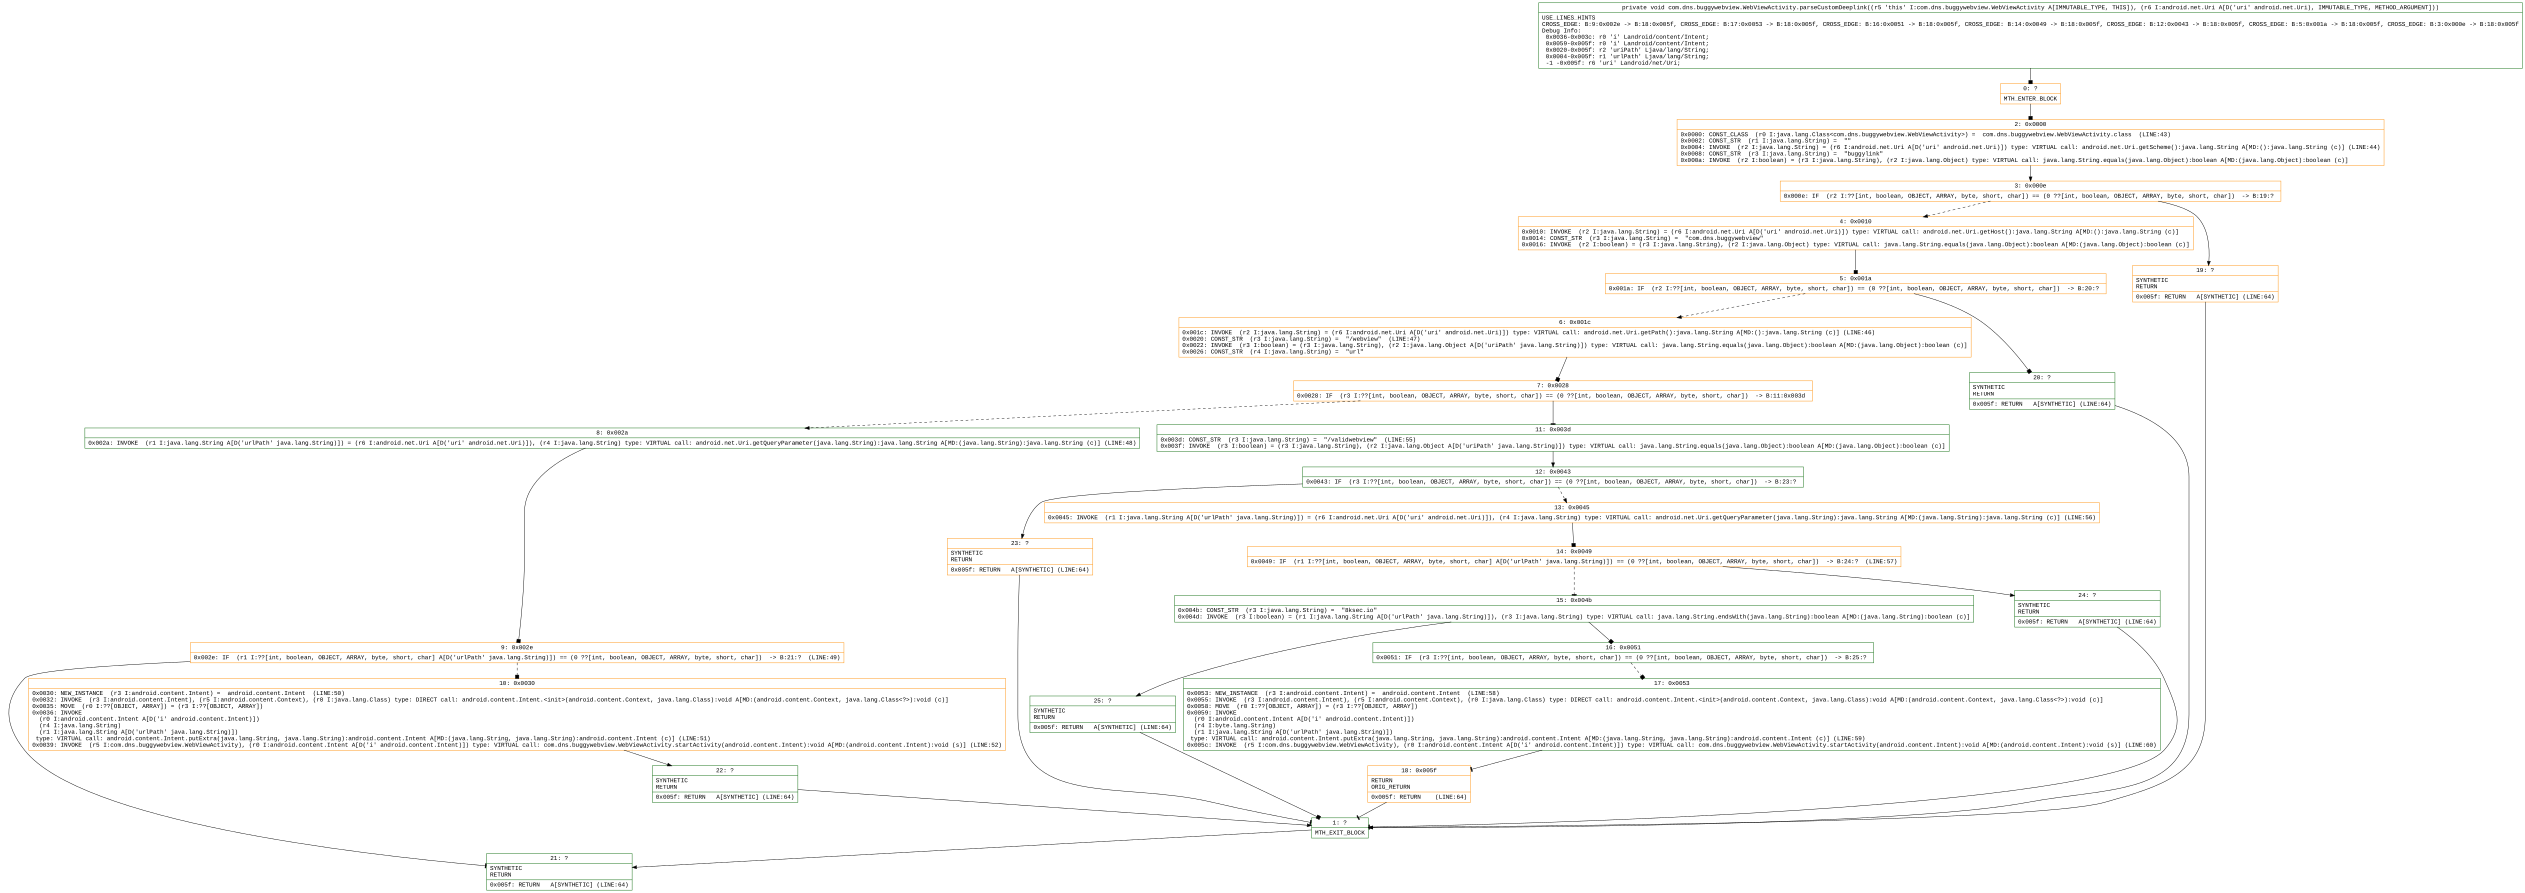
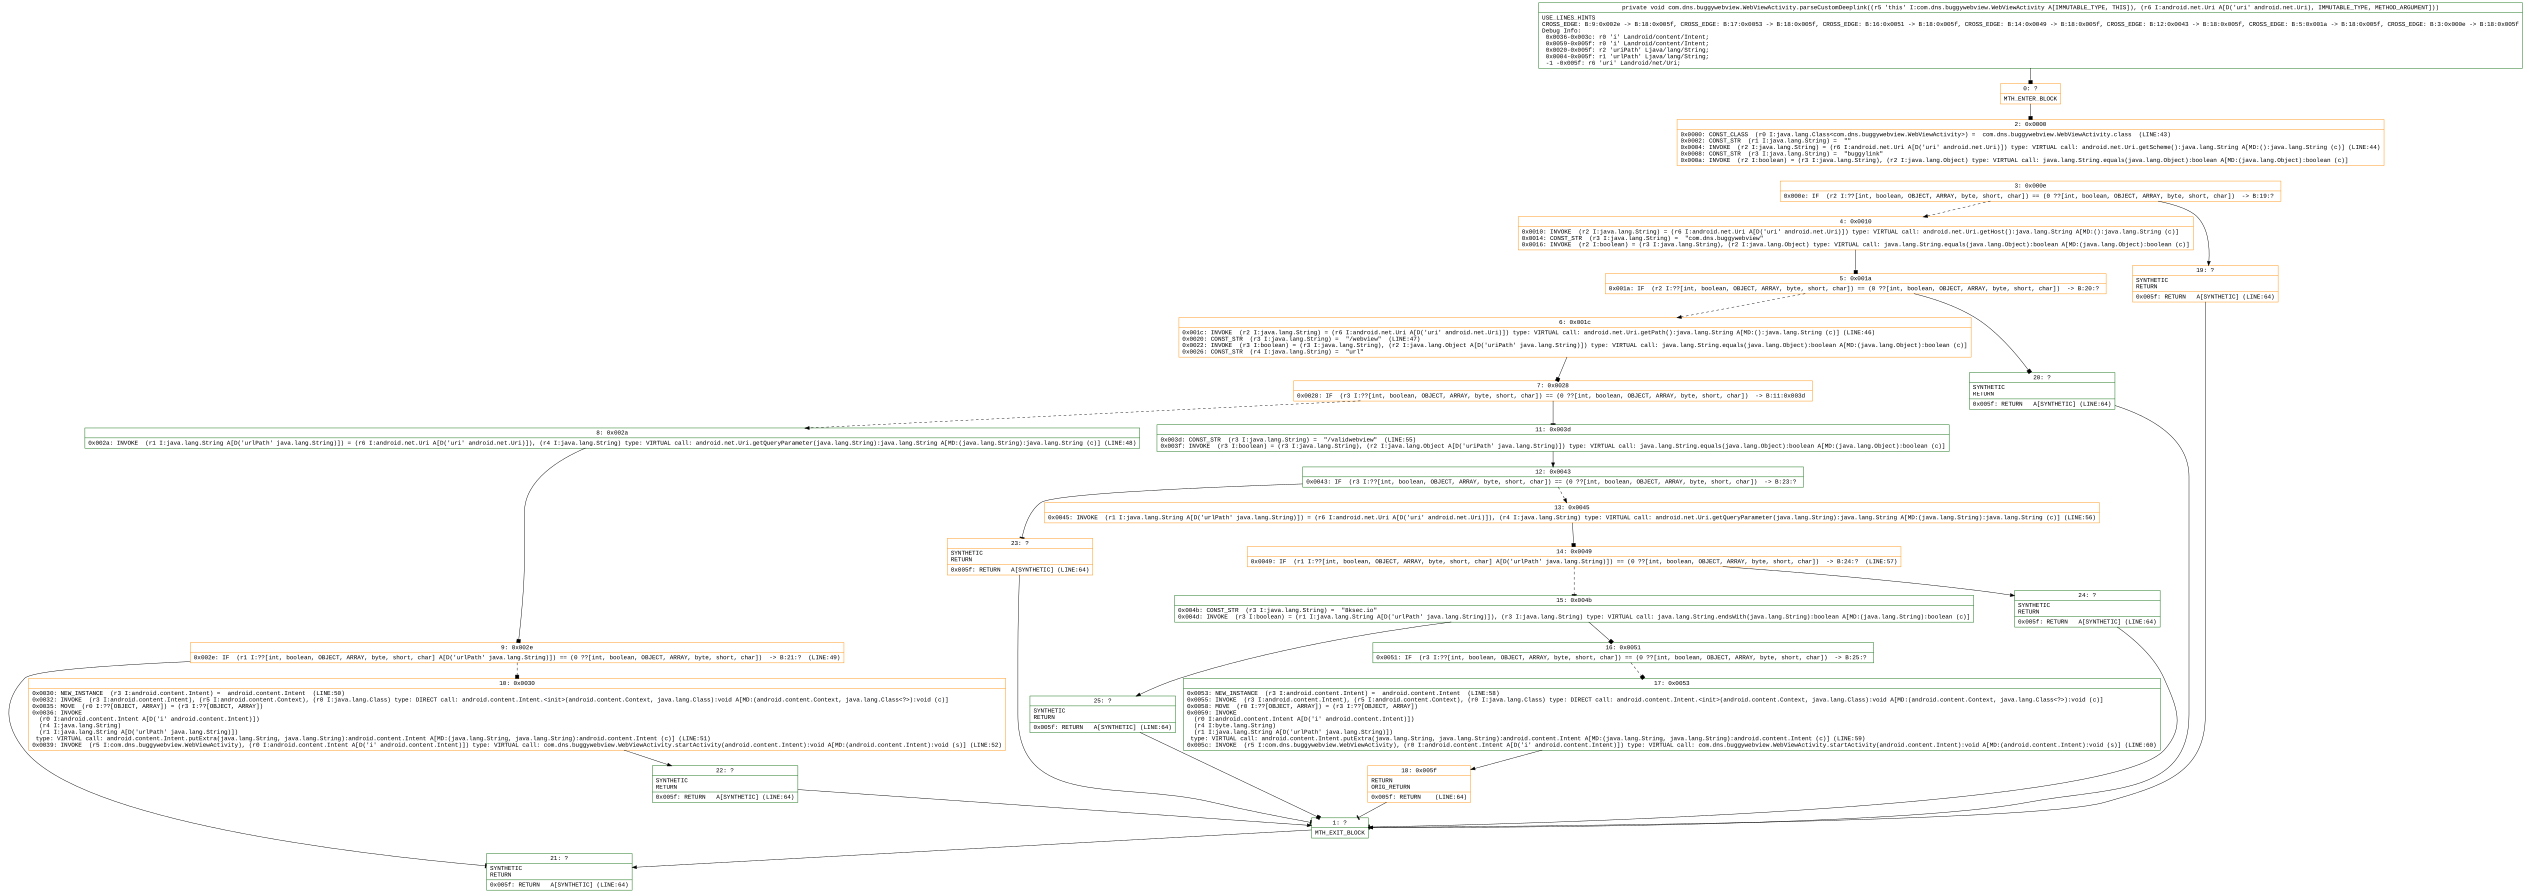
(2031, 171) -> none
(1152, 490) -> (1152, 490)
(1507, 760) -> (1507, 760)
